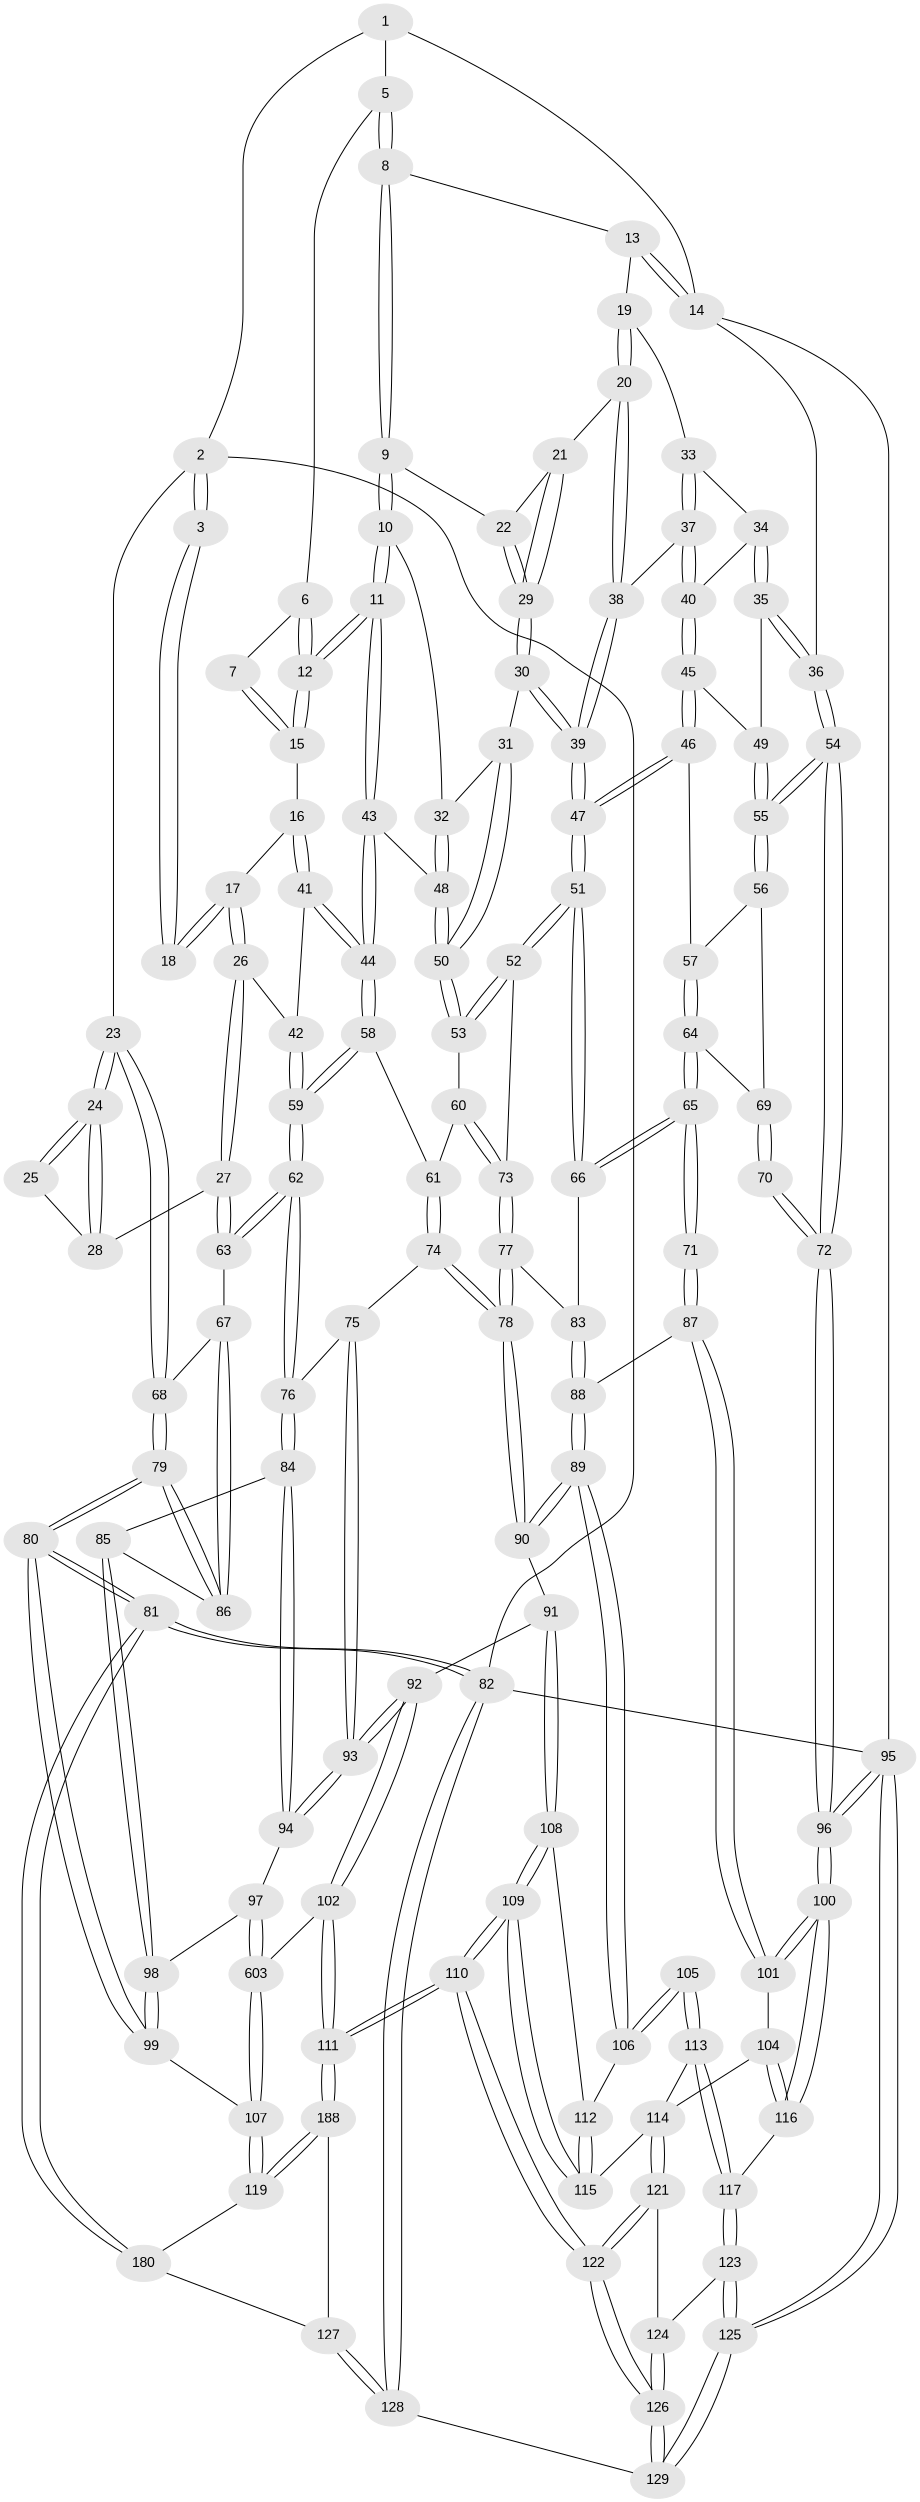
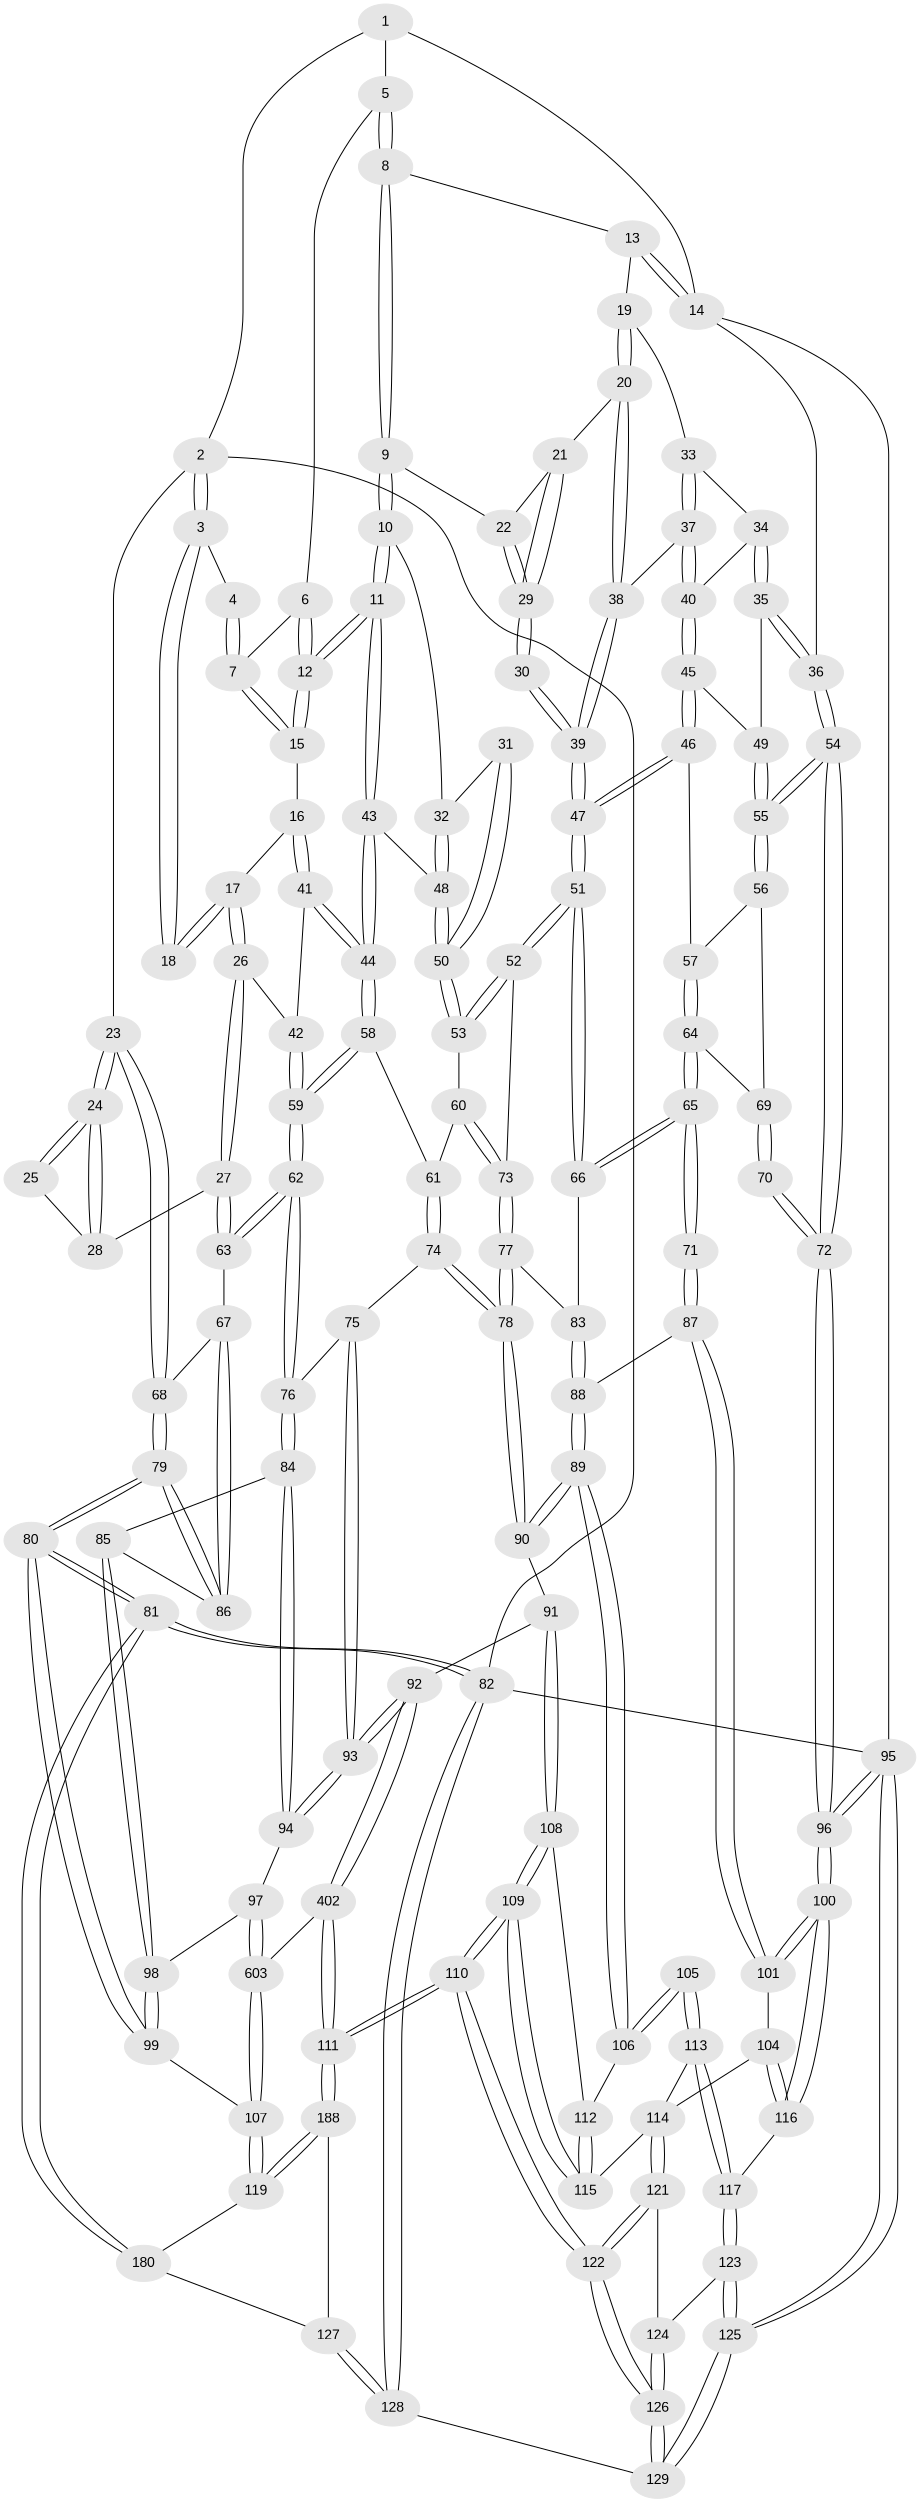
none -> (233, 600)
(514, 709) -> none
(328, 1902) -> (328, 1902)
